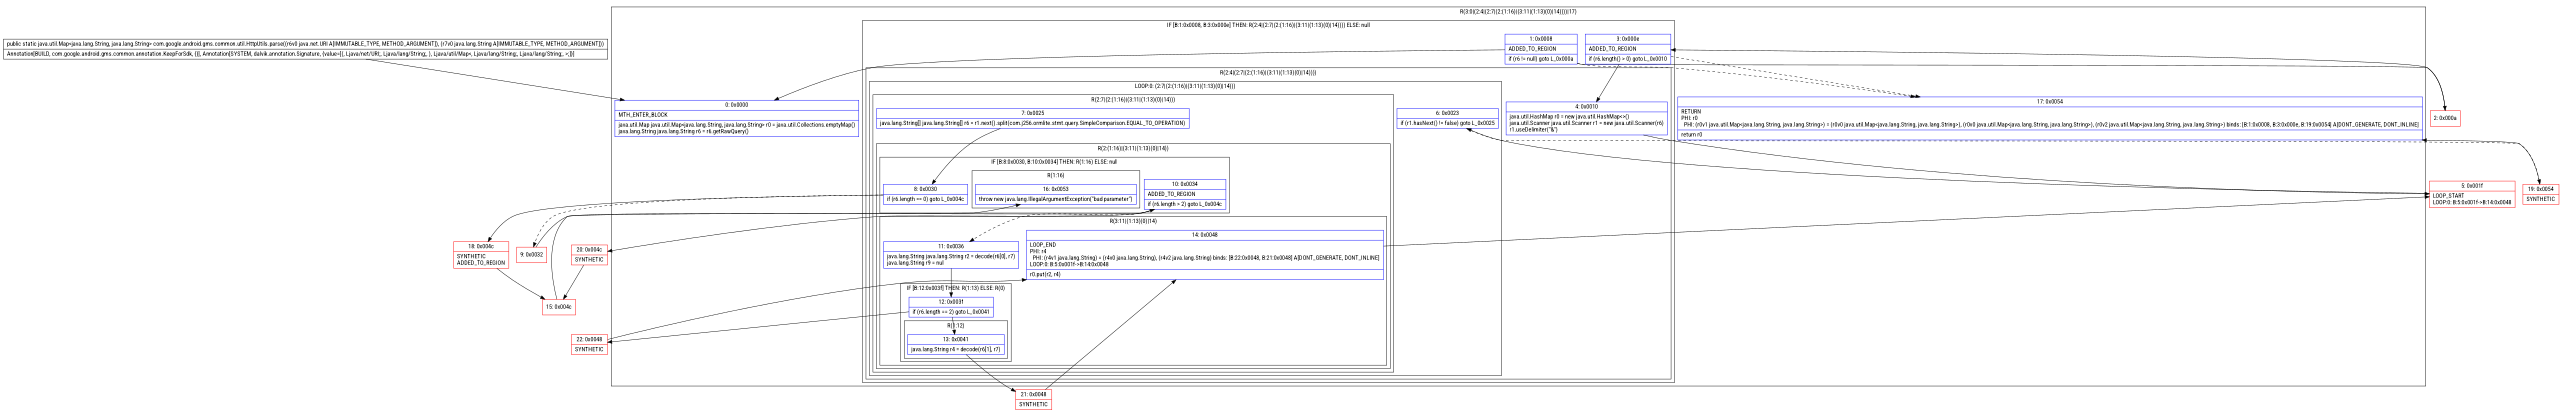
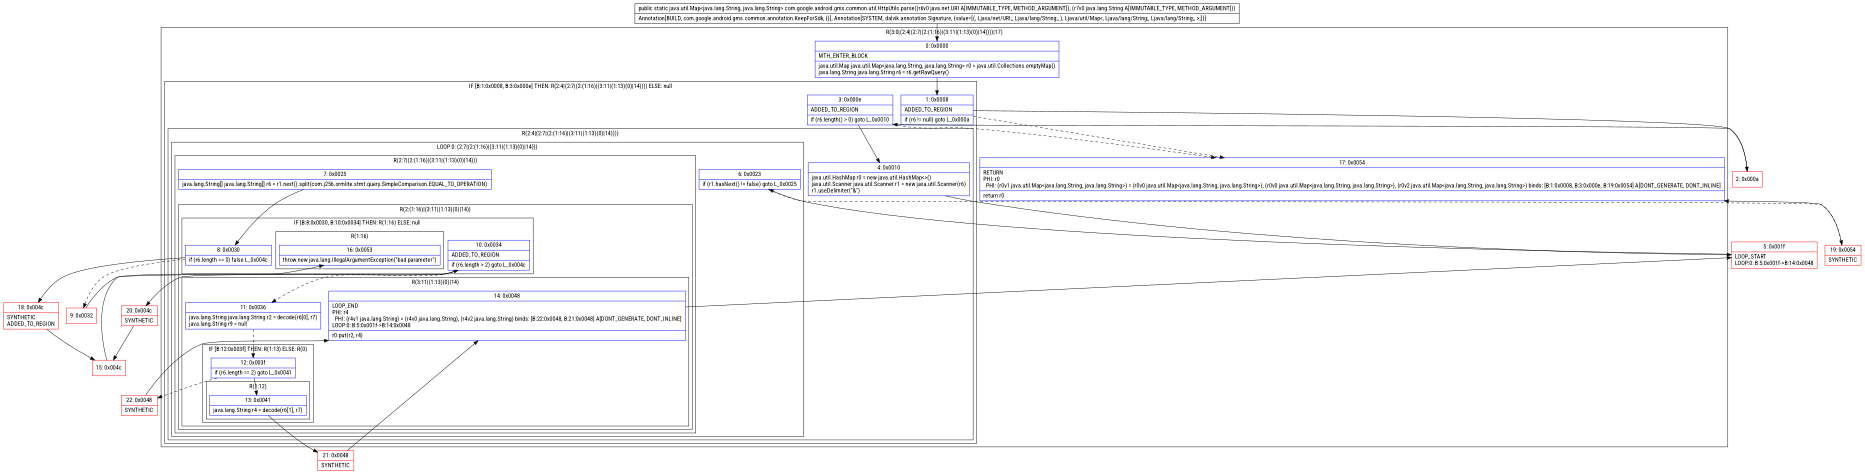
(1139, 55) -> (937, 84)
(926, 199) -> (228, 260)
(951, 278) -> (253, 338)
(760, 327) -> (189, 387)
